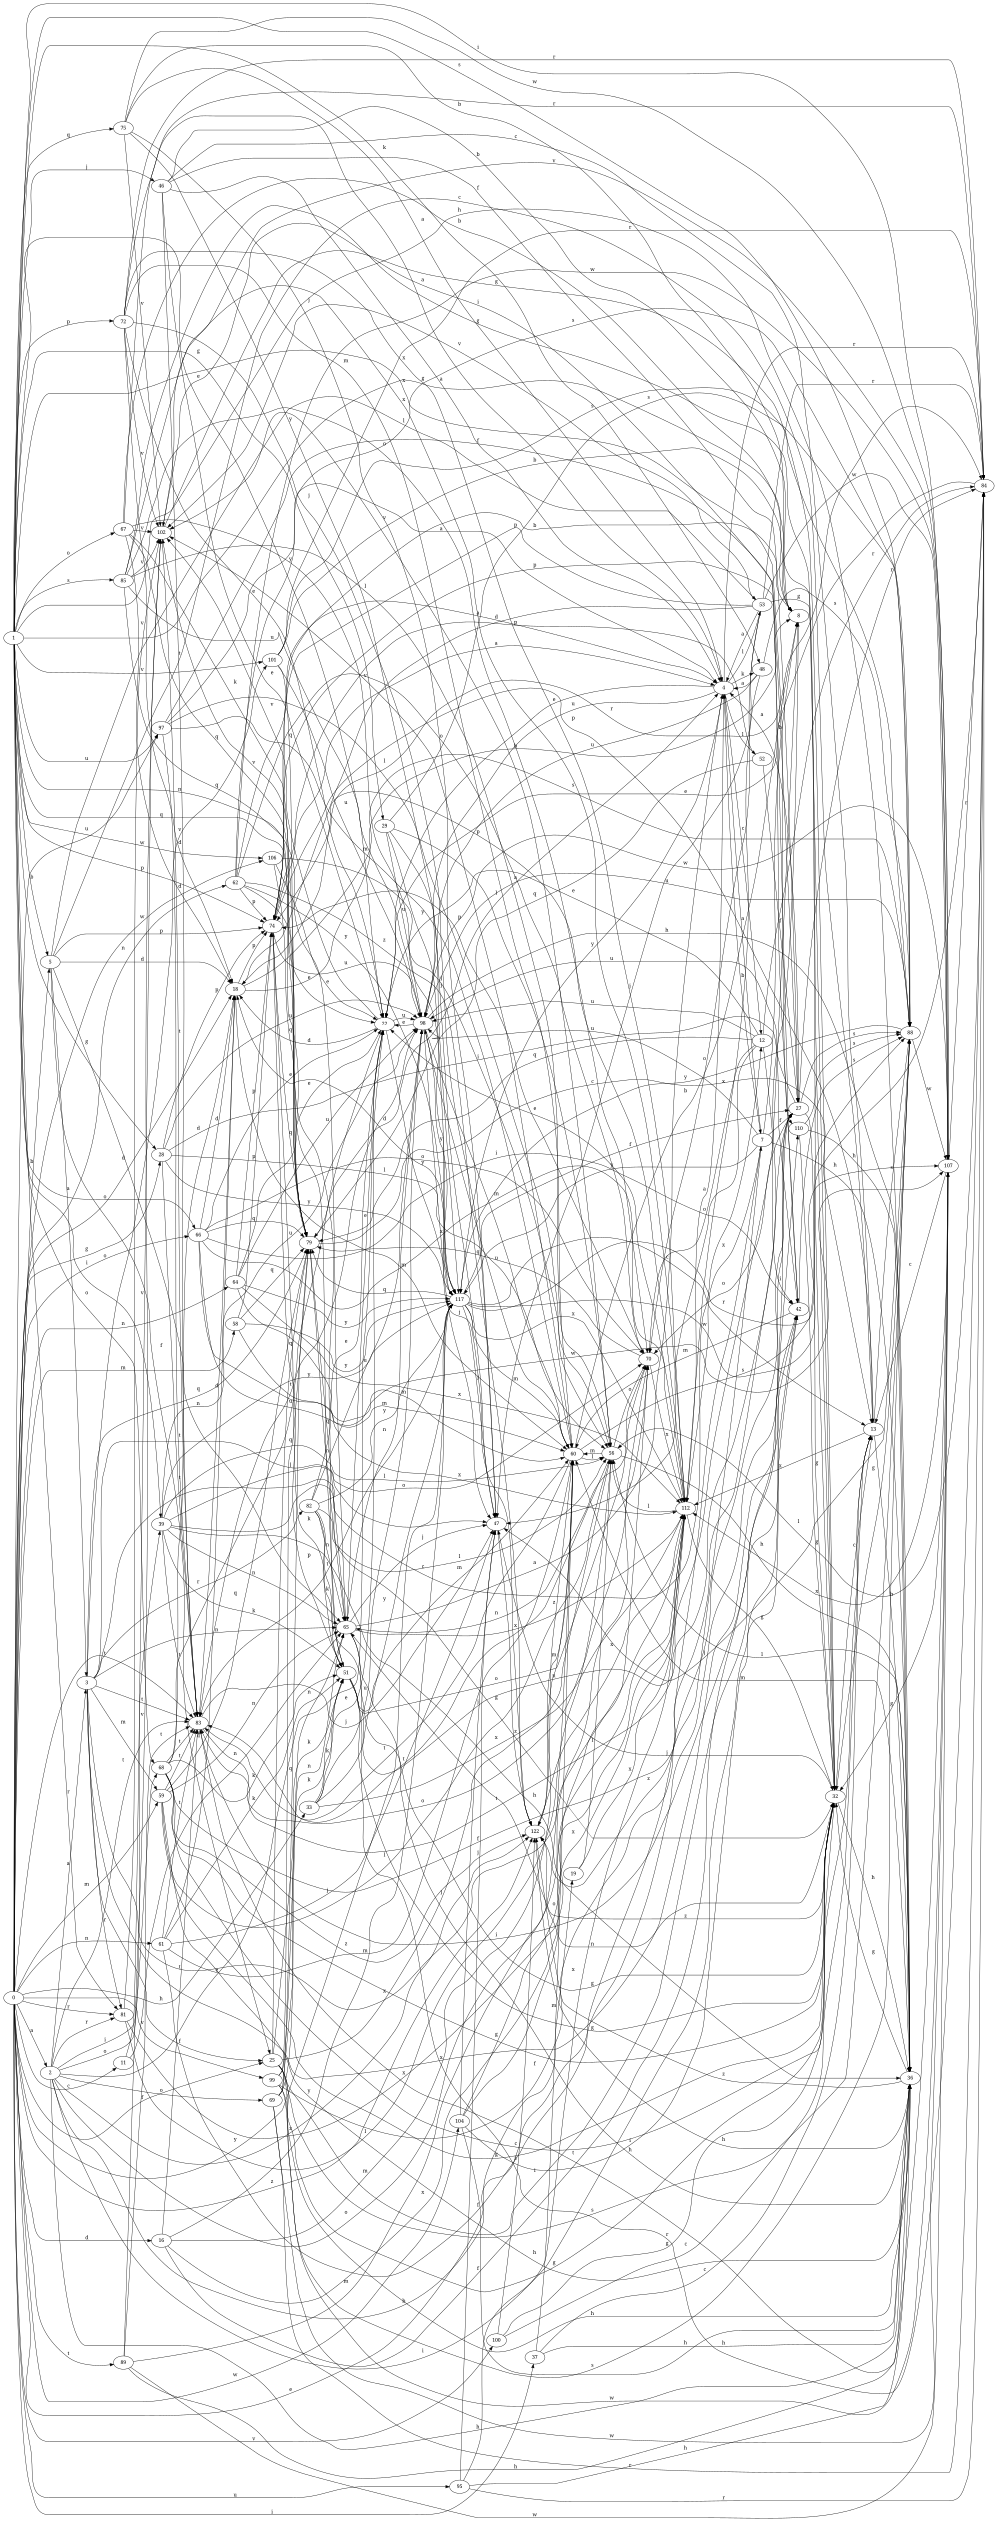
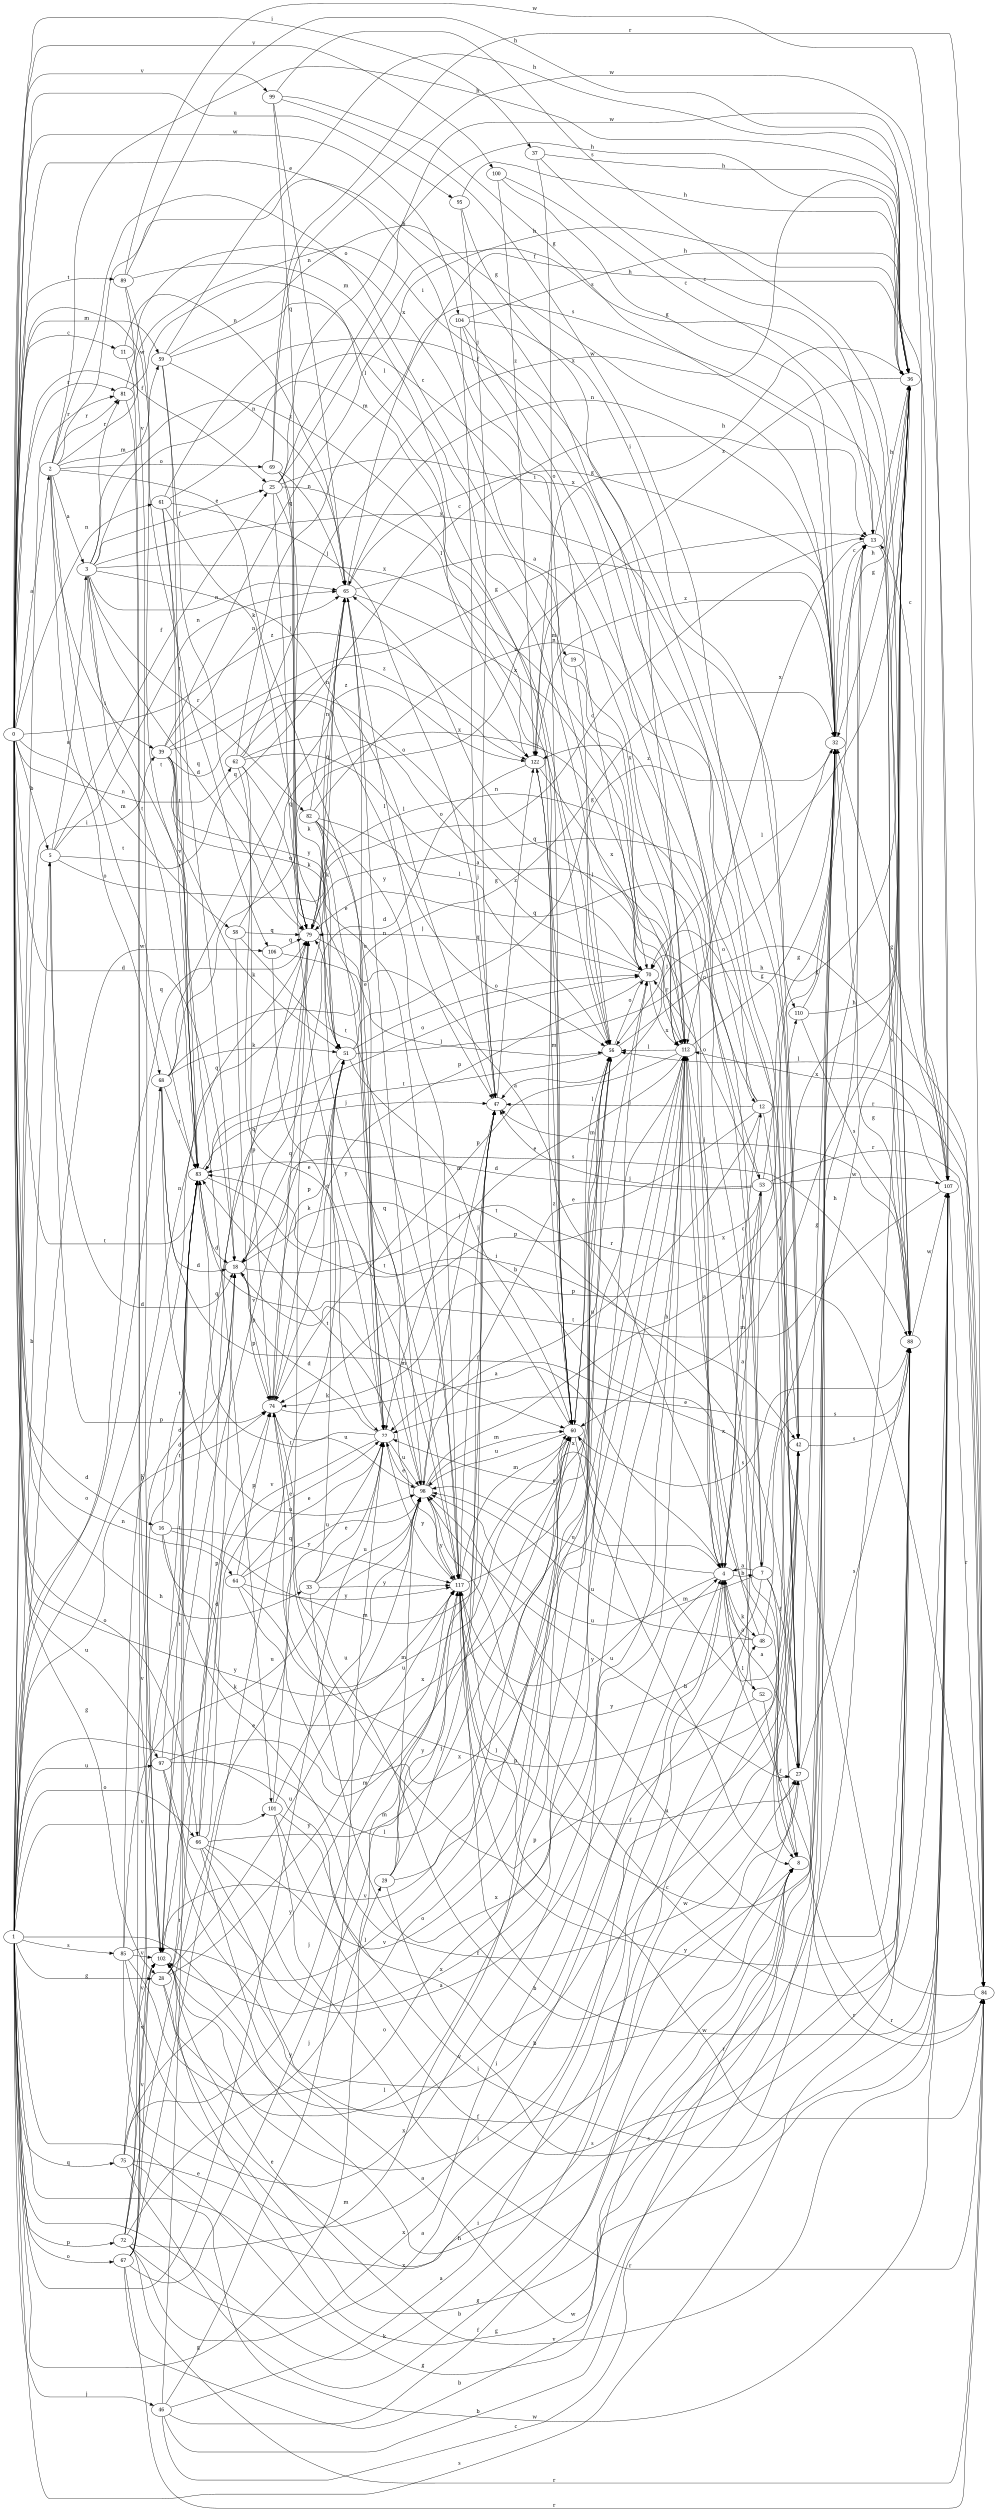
(346, 1365) -> (346, 1031)
(981, 1744) -> none
